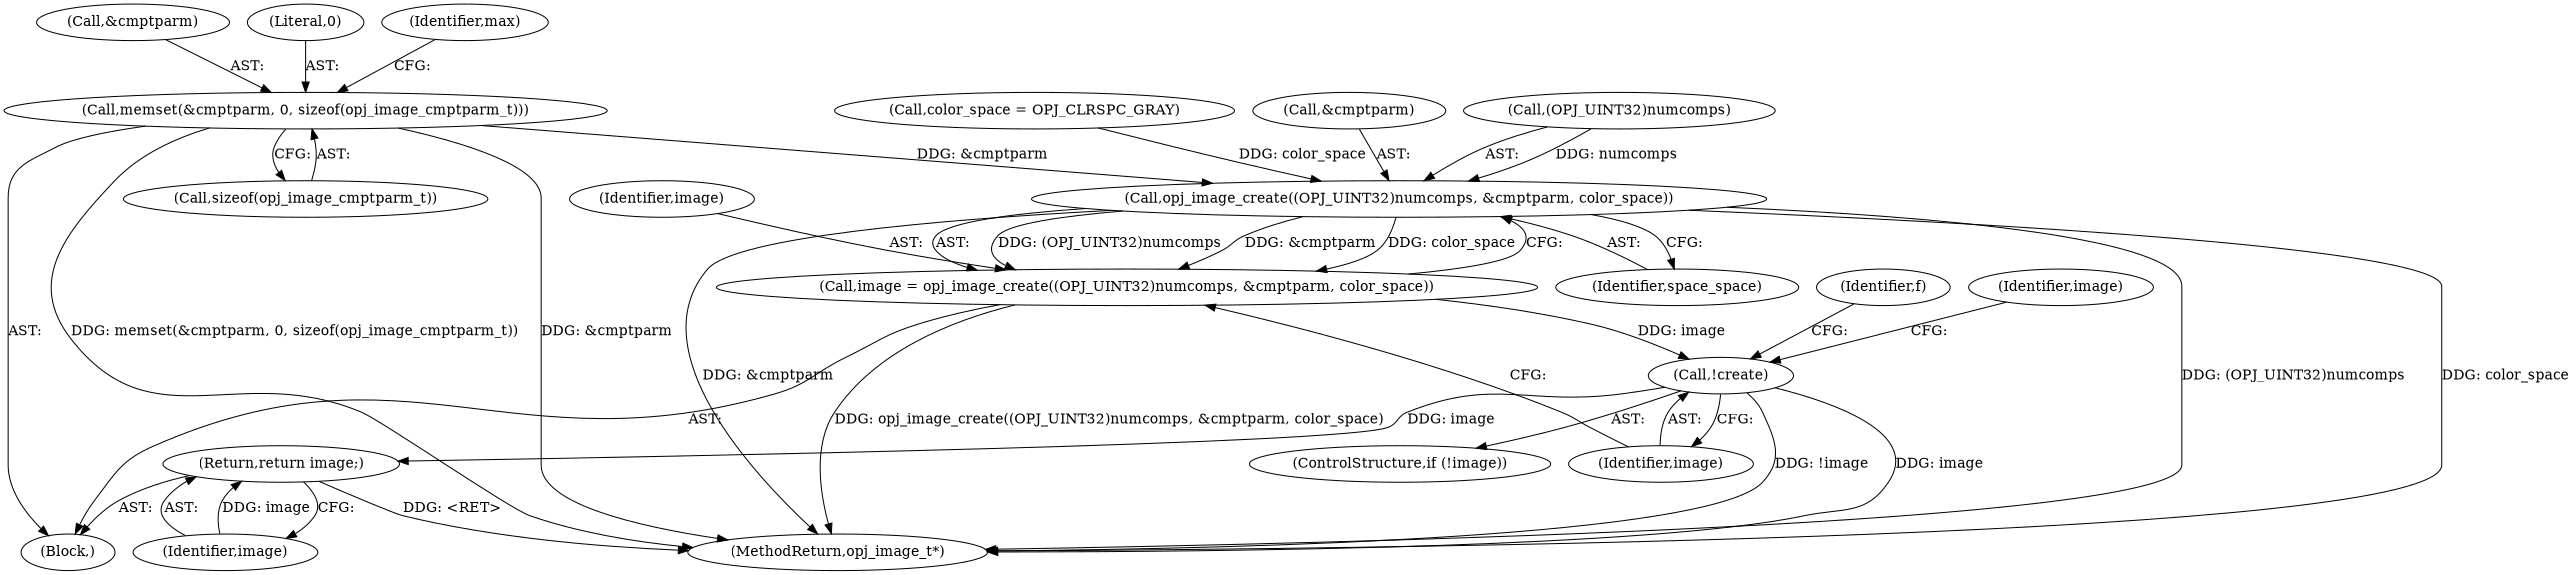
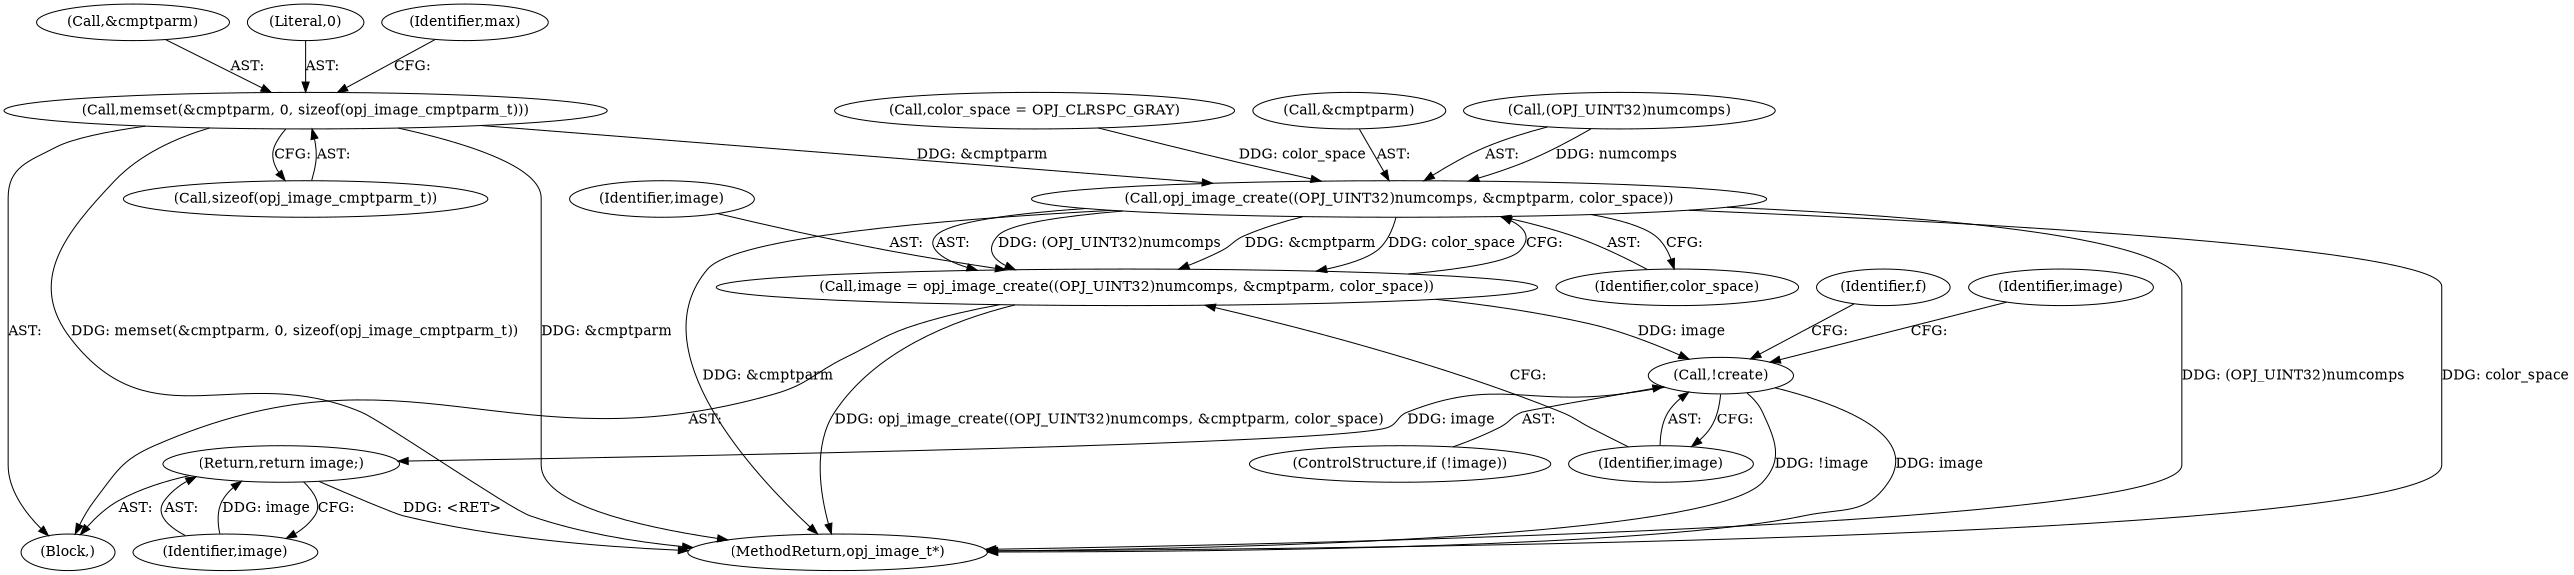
(1677, 287) -> (1677, 287)
(1594, 419) -> (1534, 410)
